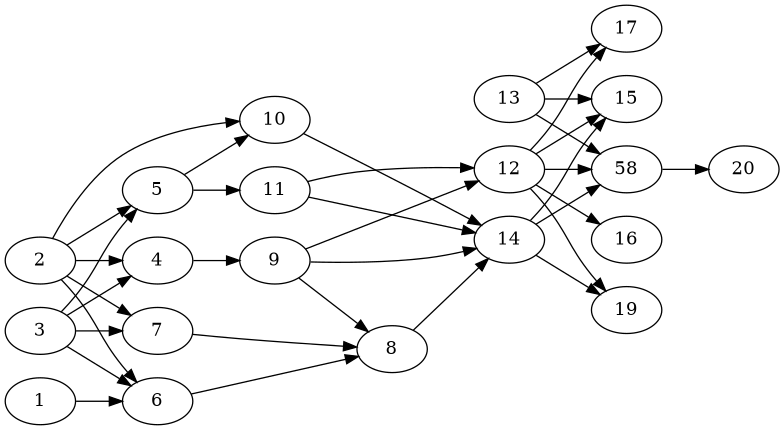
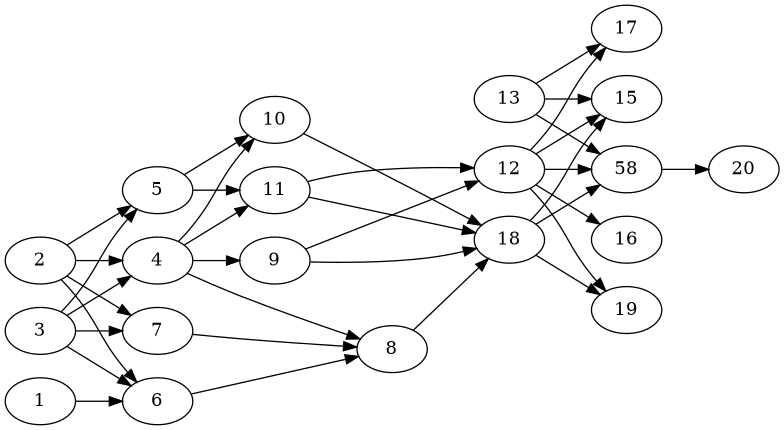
(122, 155) -> (211, 198)
none -> (211, 229)
(509, 240) -> (509, 240)
(328, 301) -> (266, 306)
